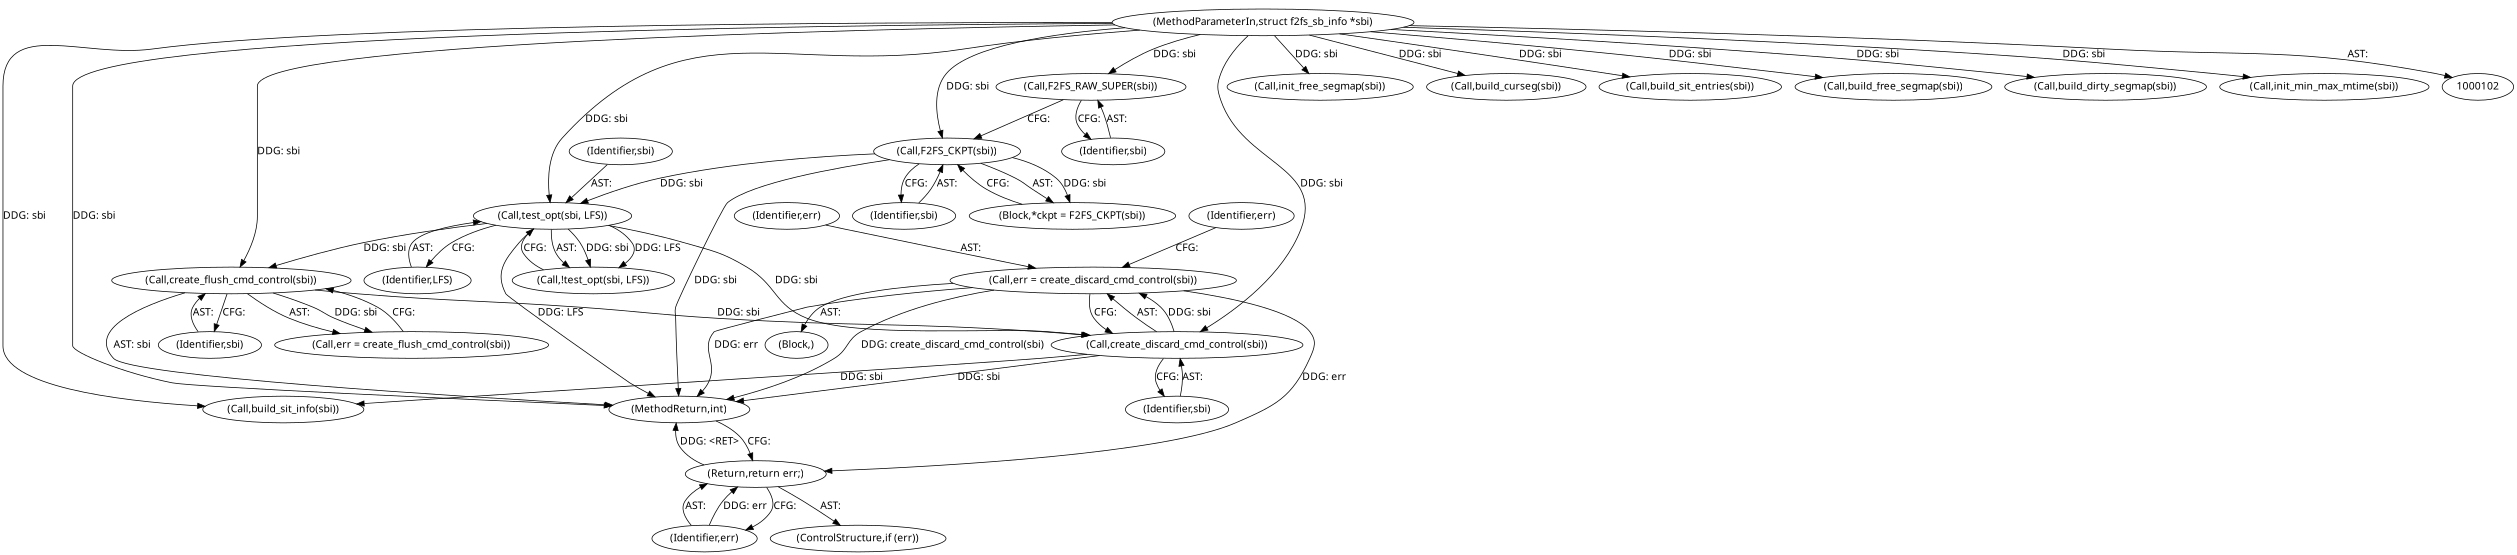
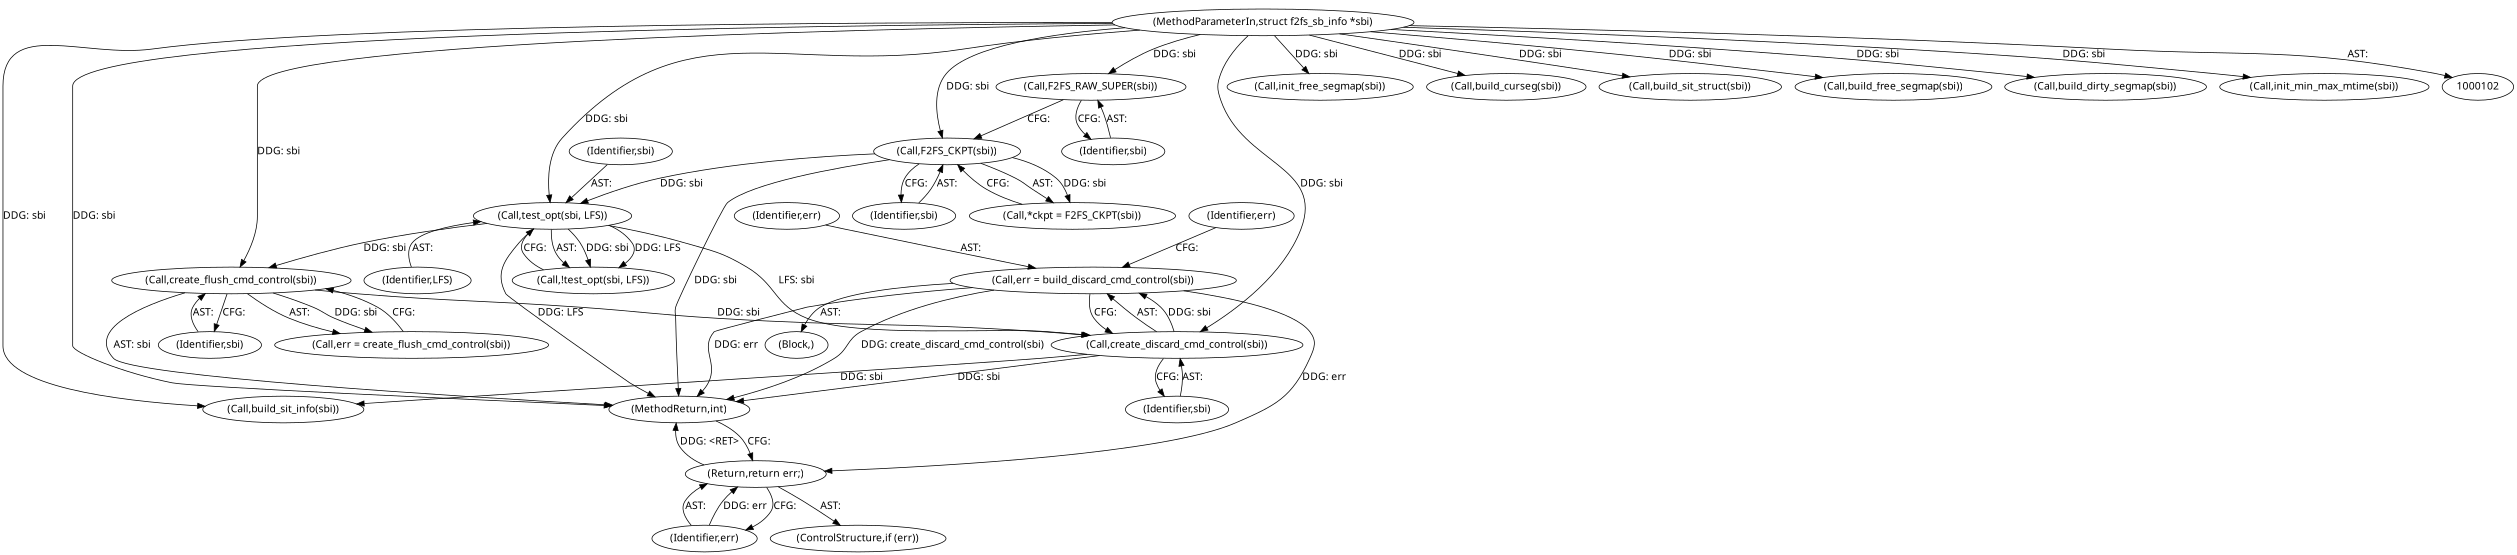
(1690, 87) -> (1690, 87)
(1072, 216) -> (1072, 216)
(460, 238) -> none
(797, 280) -> (797, 280)
(1093, 280) -> (1093, 280)
